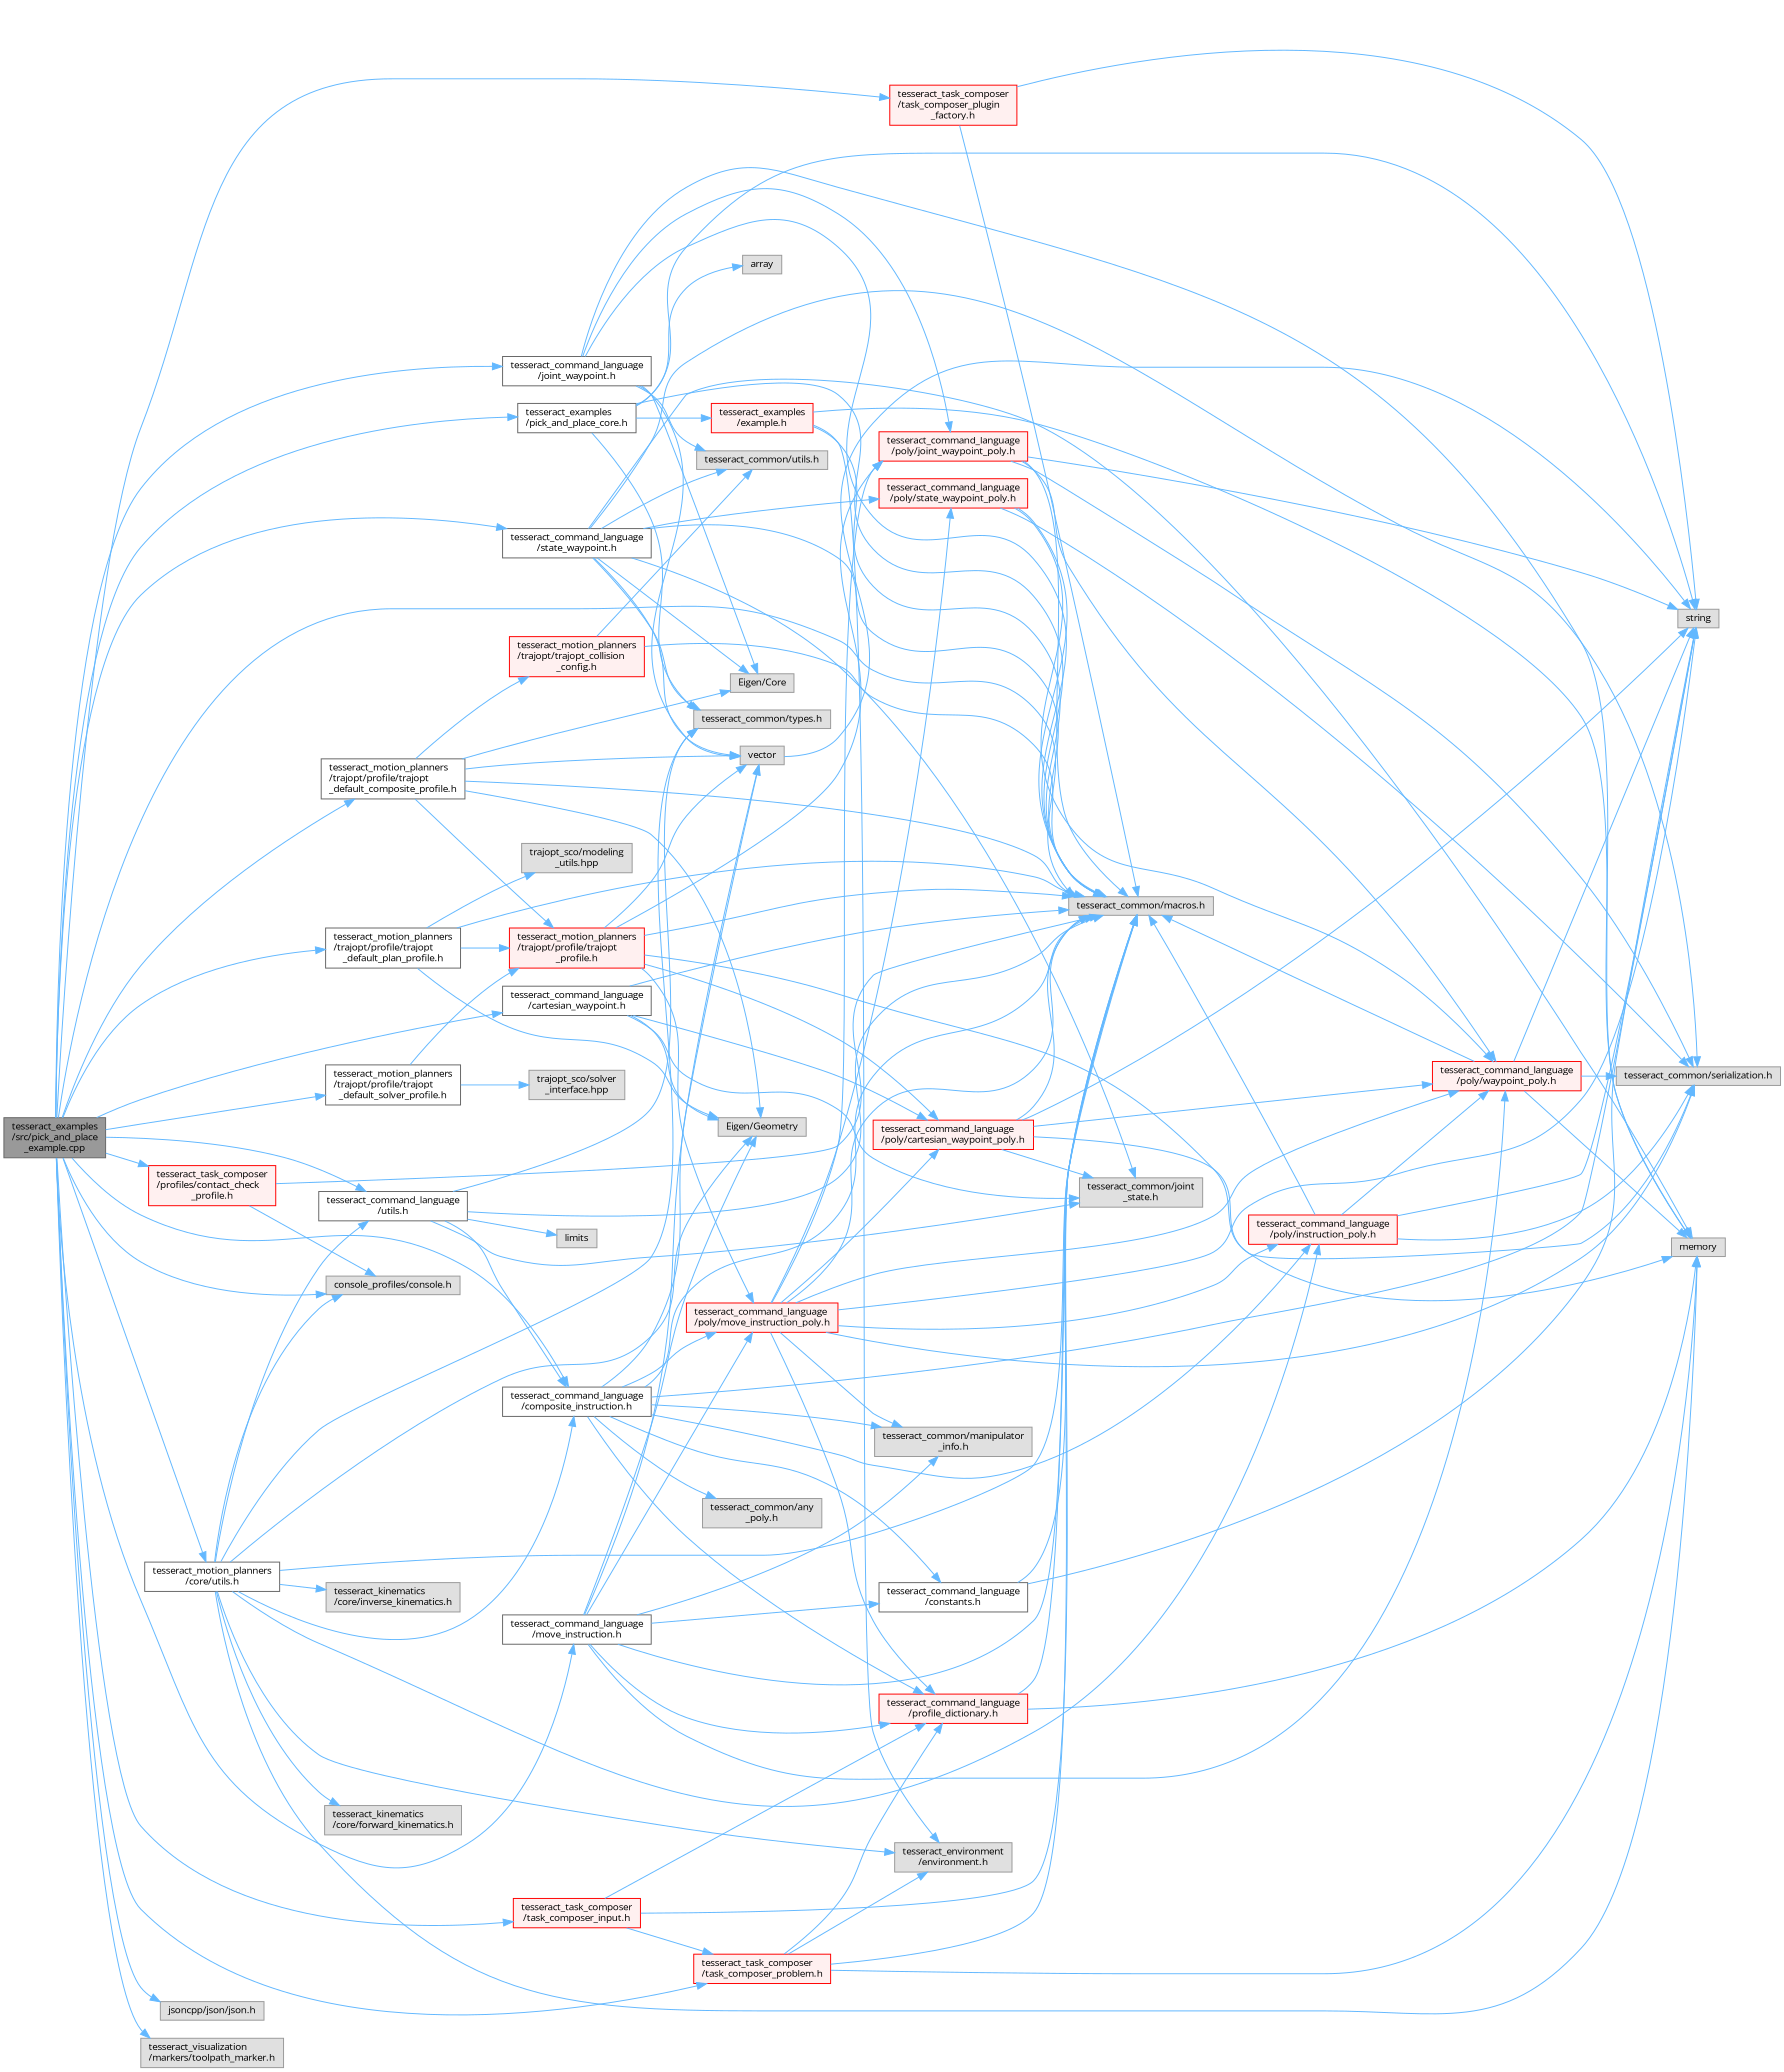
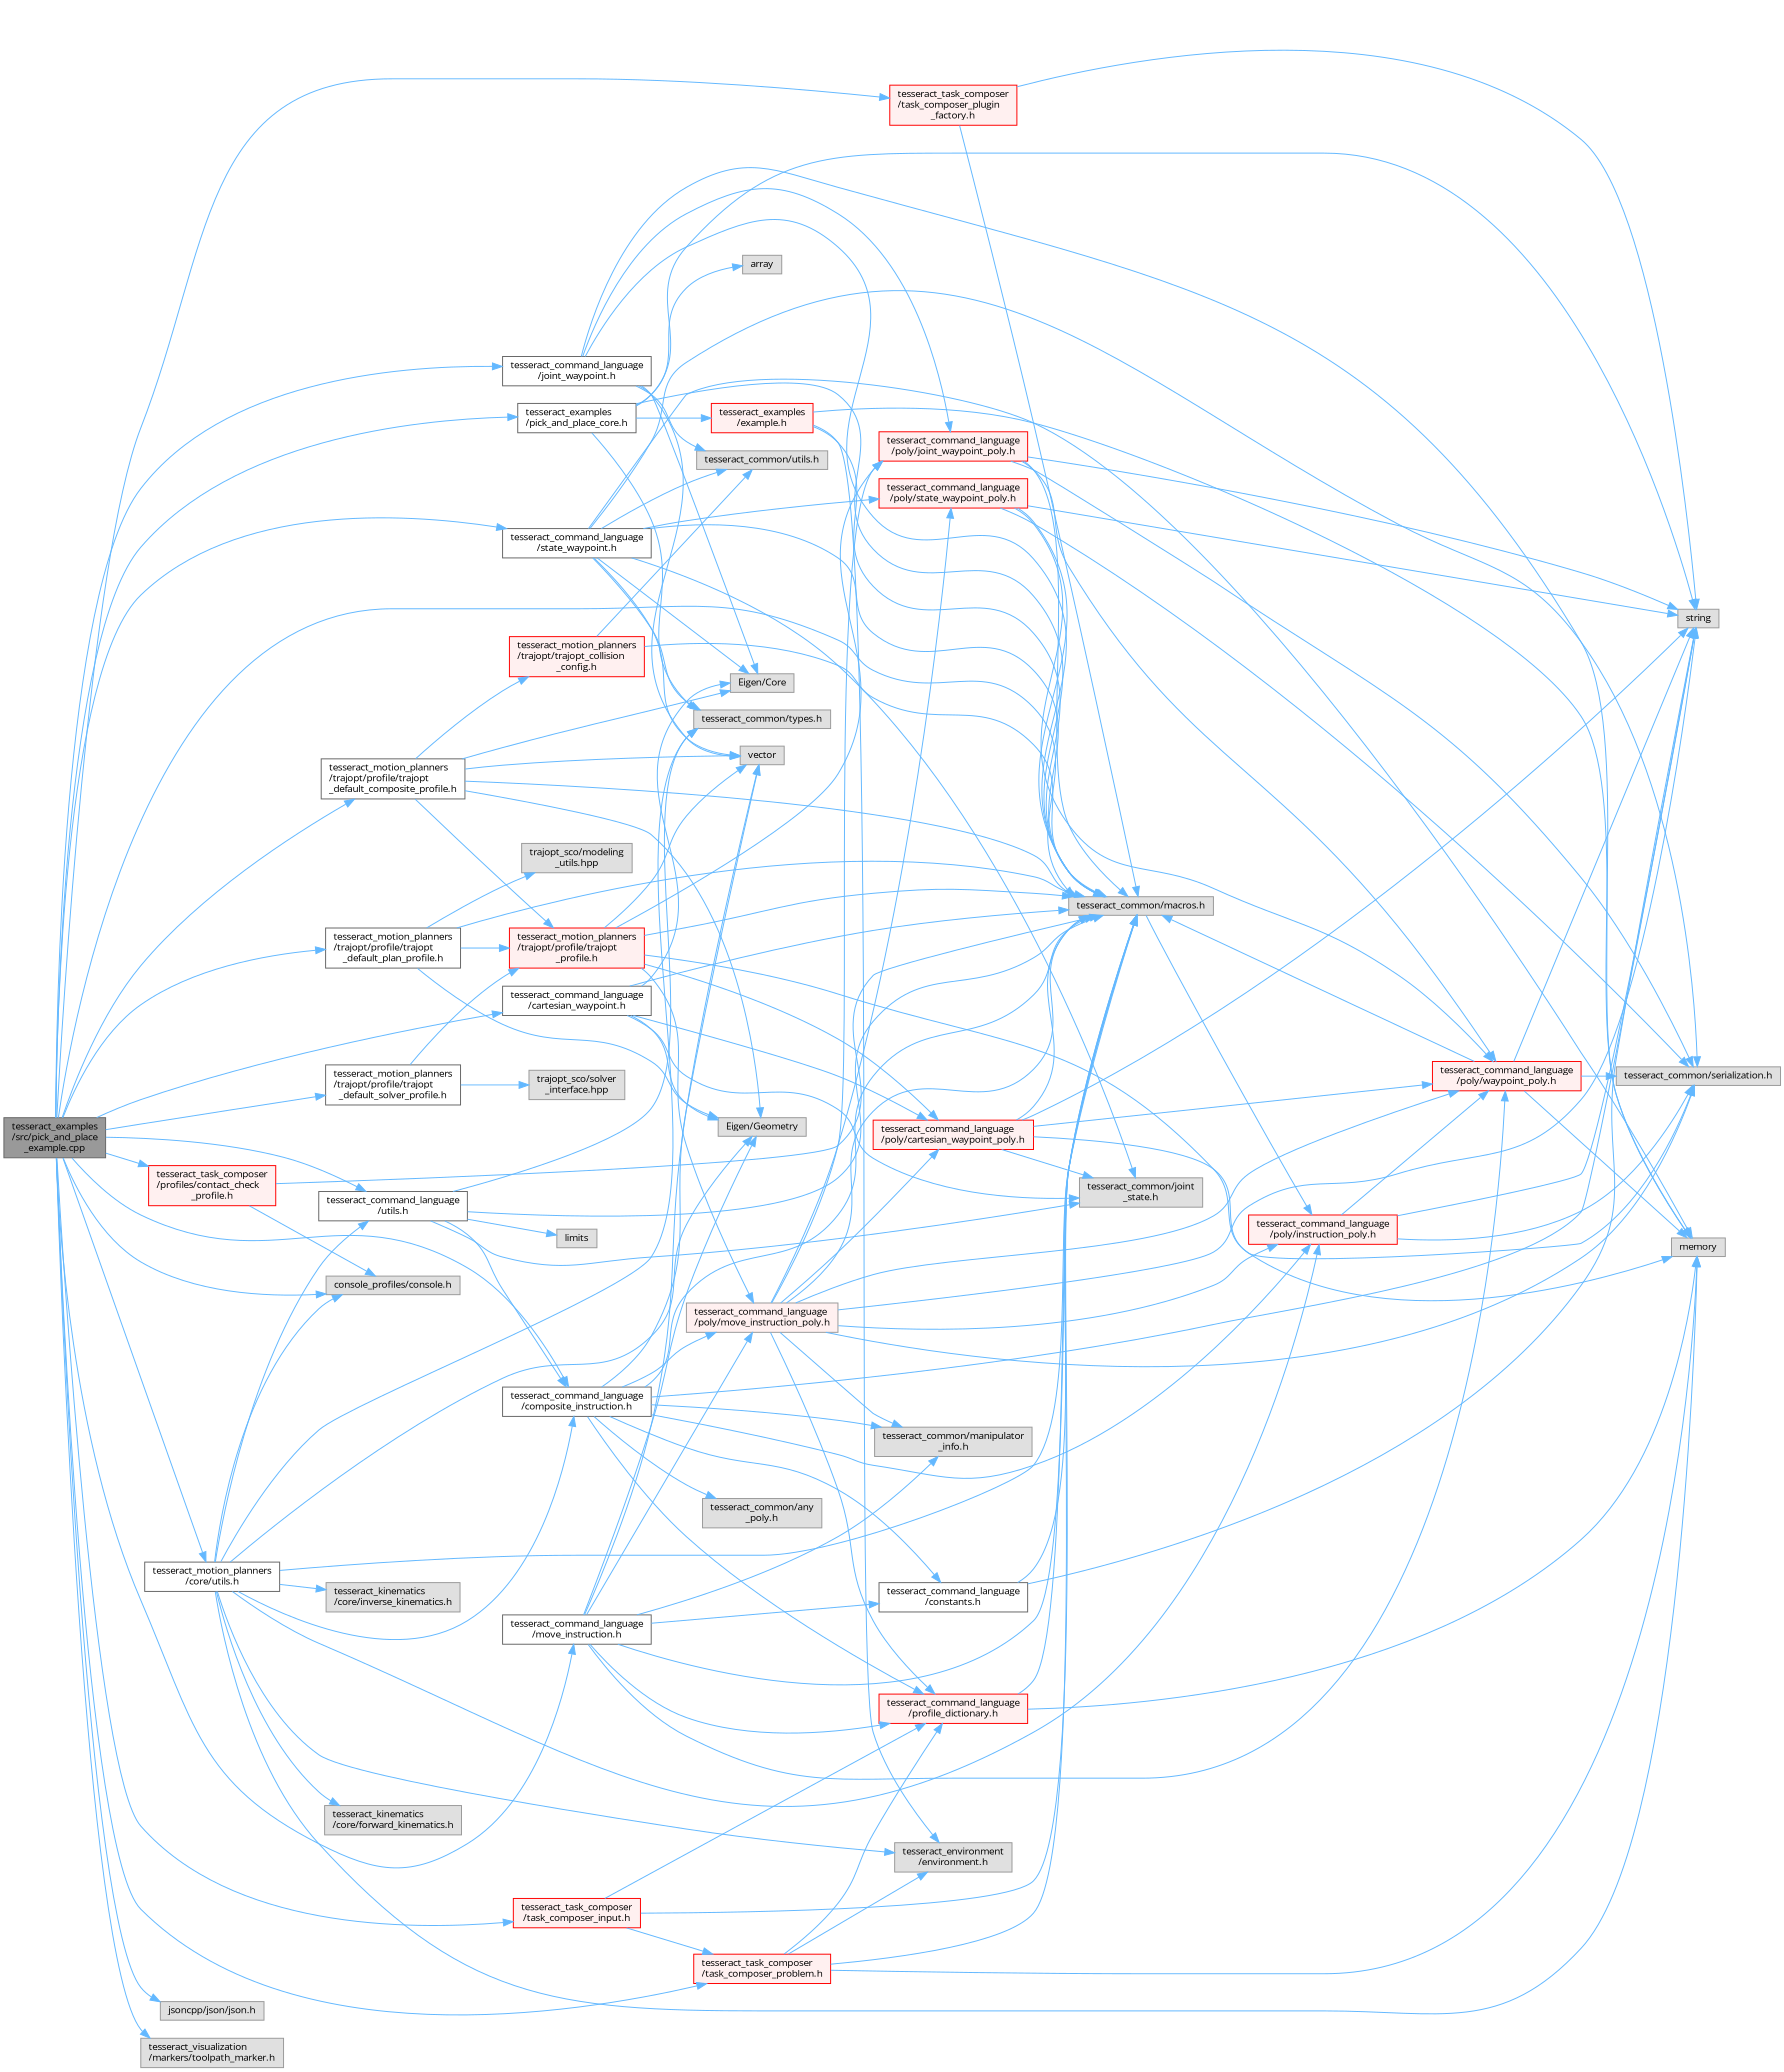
(1115, 366) -> (1348, 560)
none -> (674, 869)
(1236, 1069) -> (1225, 1062)
(762, 1318) -> (762, 1318)
